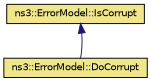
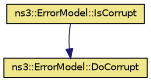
(82, 46) -> (69, 36)
